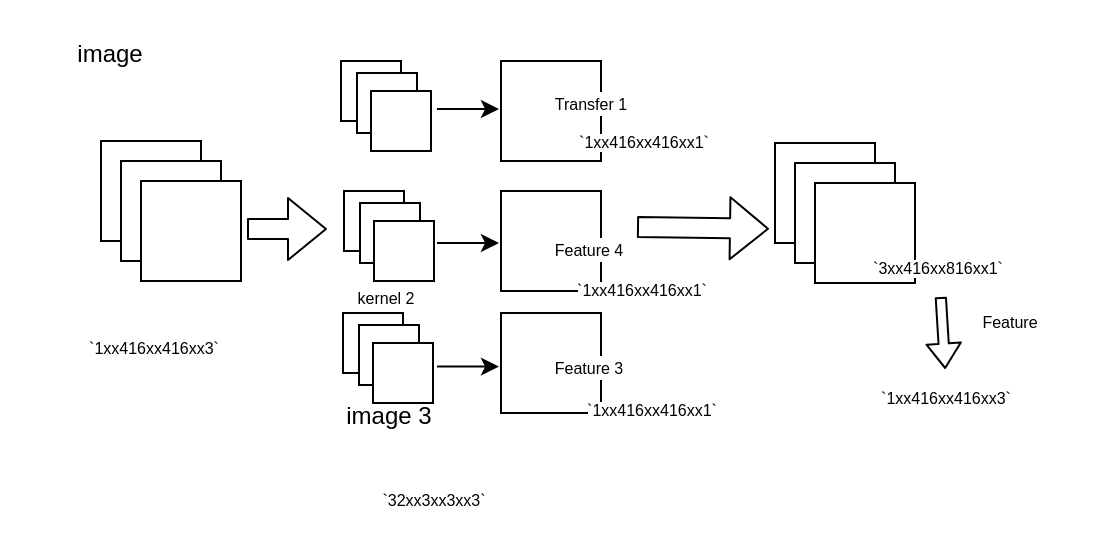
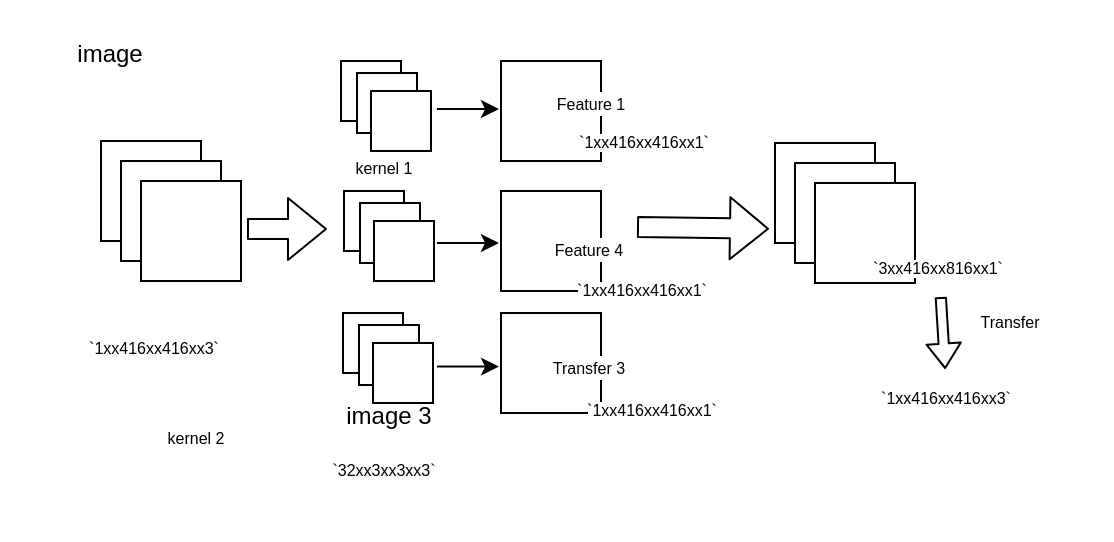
(592, 103) -> (592, 103)
none -> (384, 167)
(387, 297) -> (197, 437)
(1011, 323) -> (1011, 323)
(590, 367) -> (590, 367)
(434, 500) -> (384, 470)
